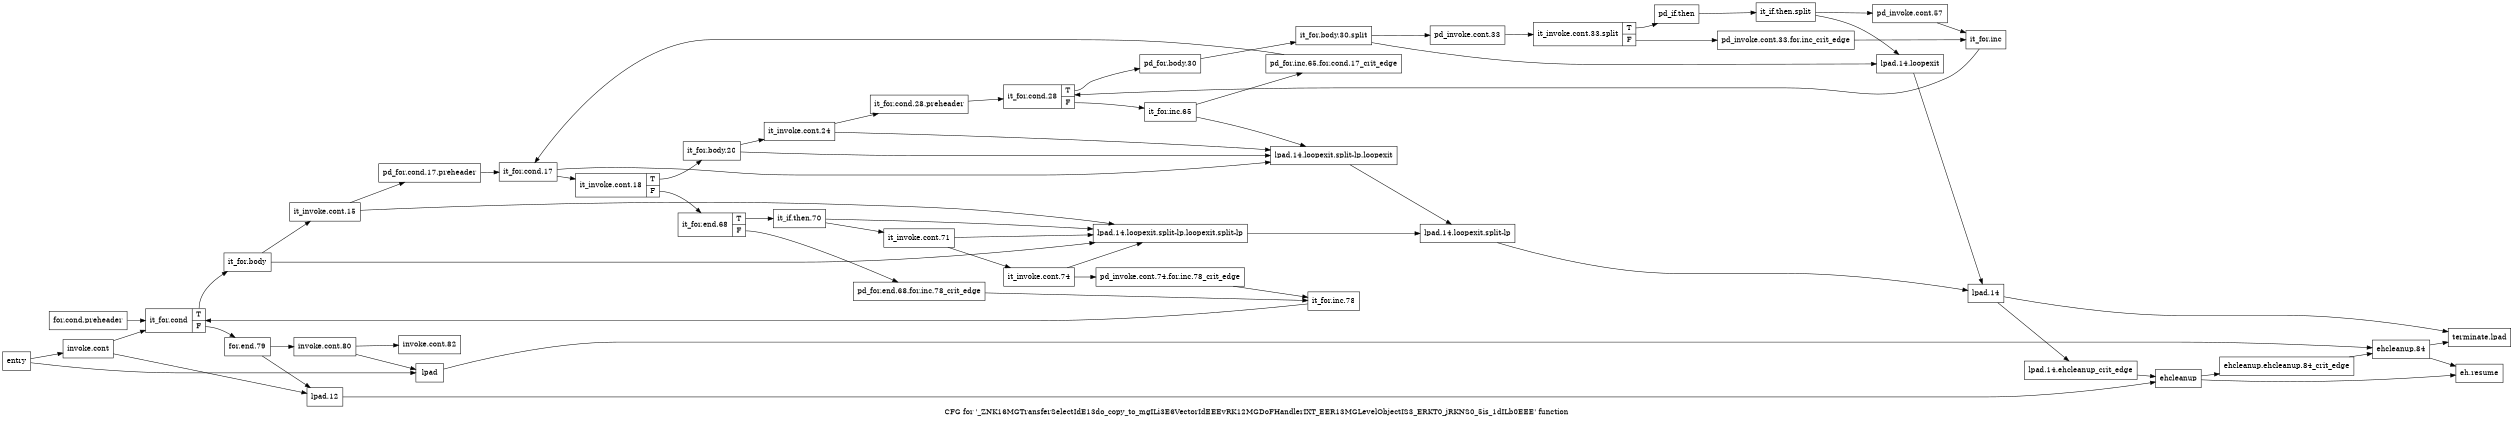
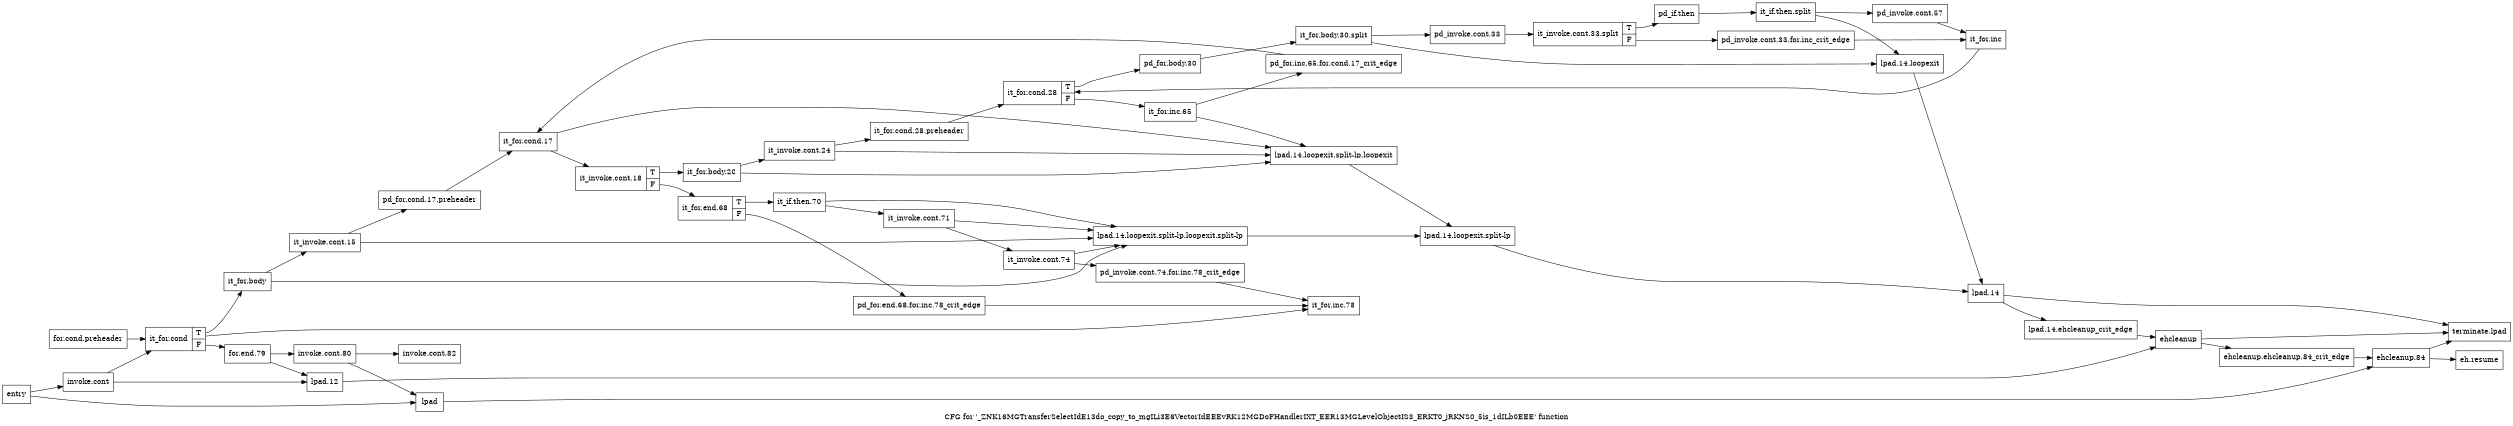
(760, 321) -> (754, 330)
(2326, 381) -> (2322, 336)
